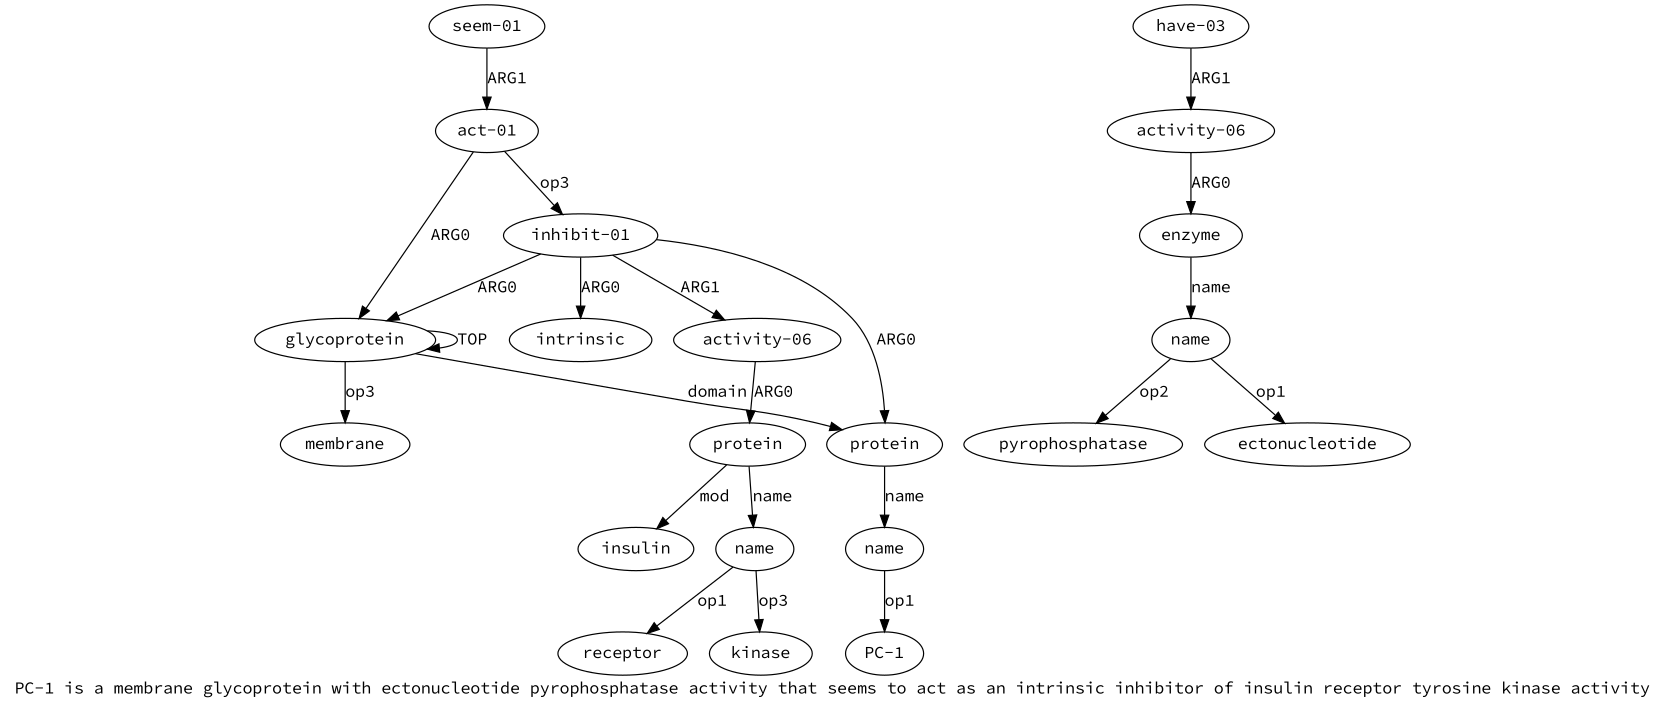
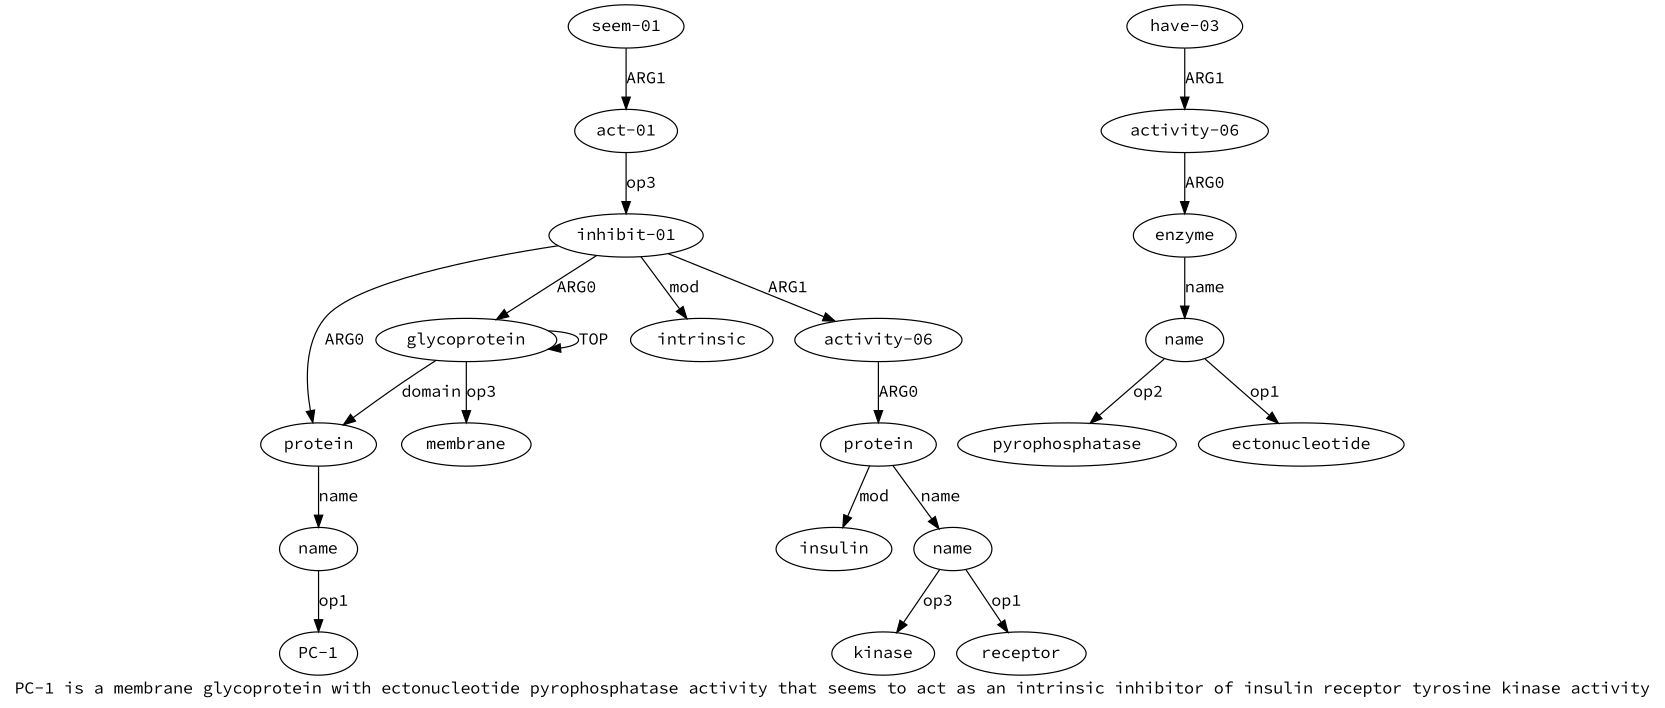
(420, 230) -> none
(601, 288) -> (684, 288)
